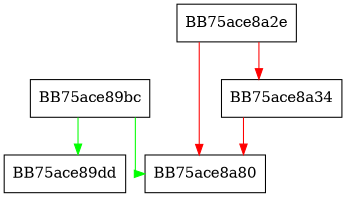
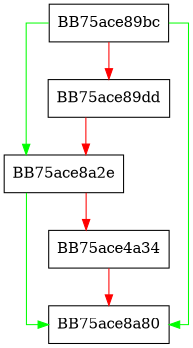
none -> (26, 72)
(199, 93) -> (26, 265)
(282, 98) -> (109, 249)
(78, 131) -> (109, 55)
none -> (86, 131)
